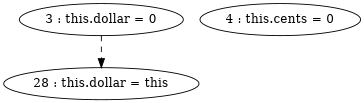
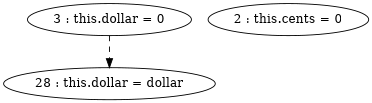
(280, 20) -> (288, 20)
(101, 84) -> (109, 84)
